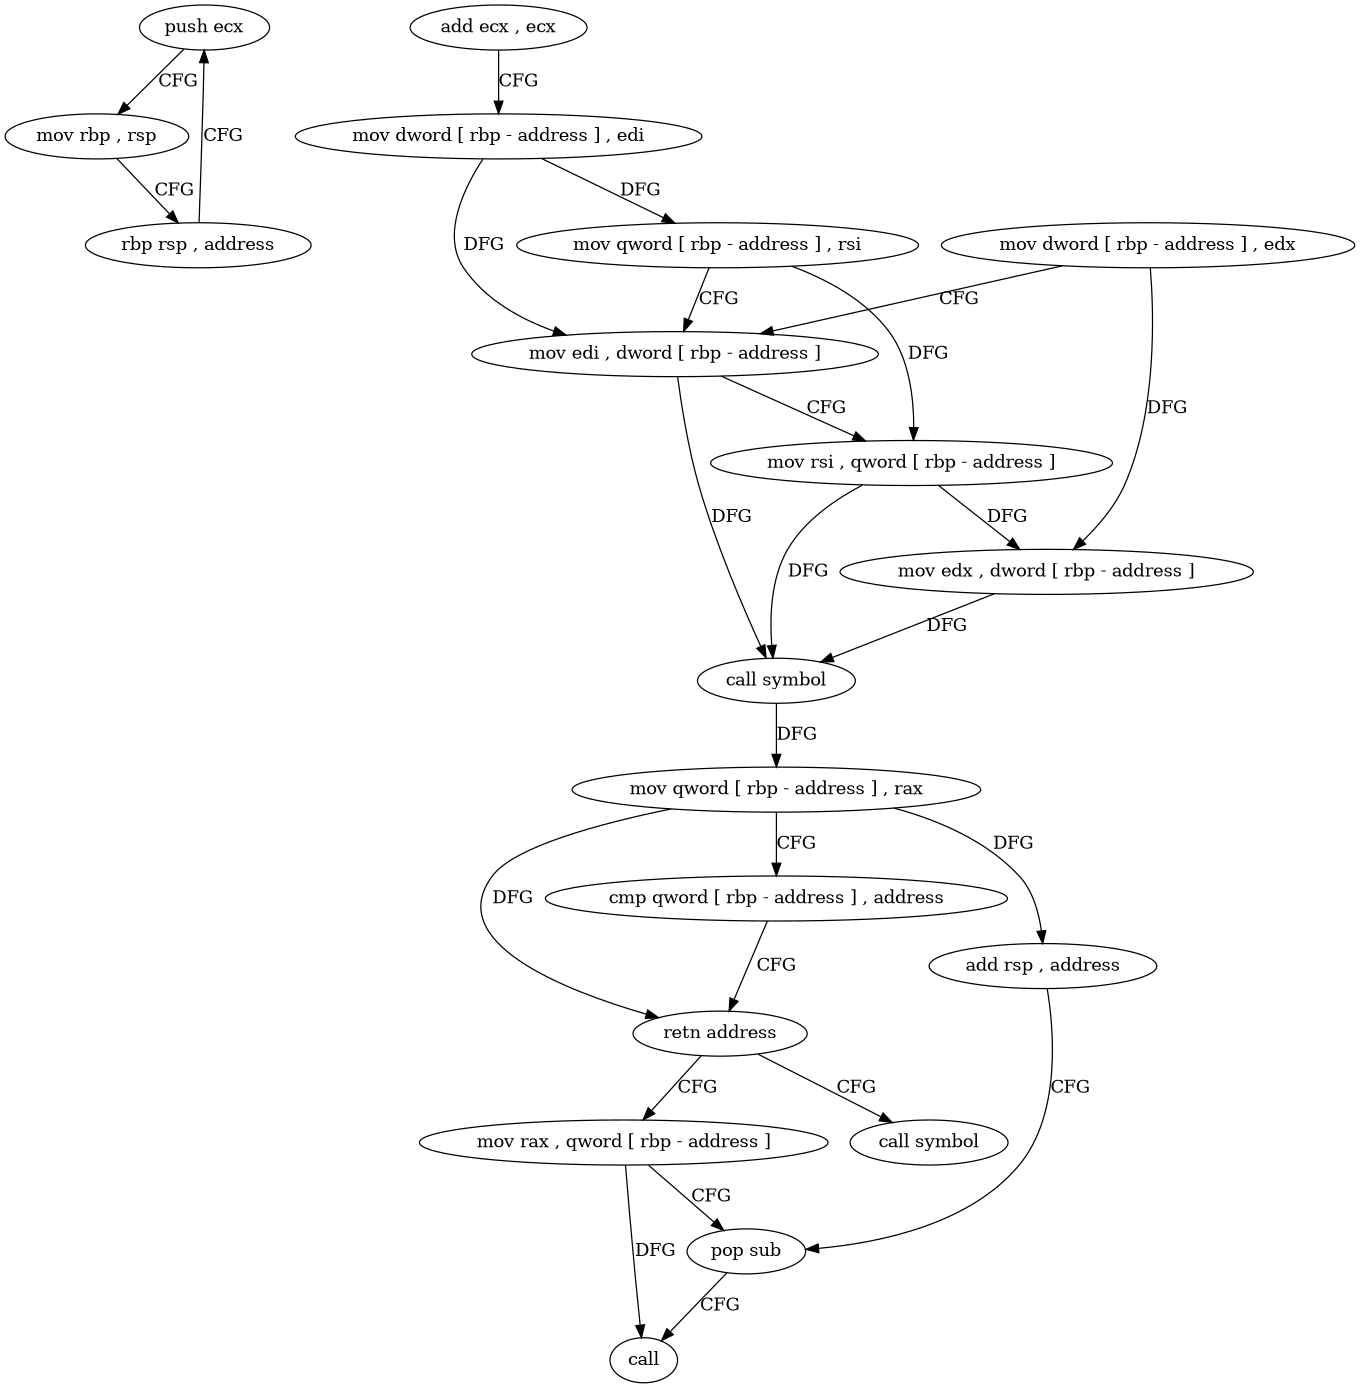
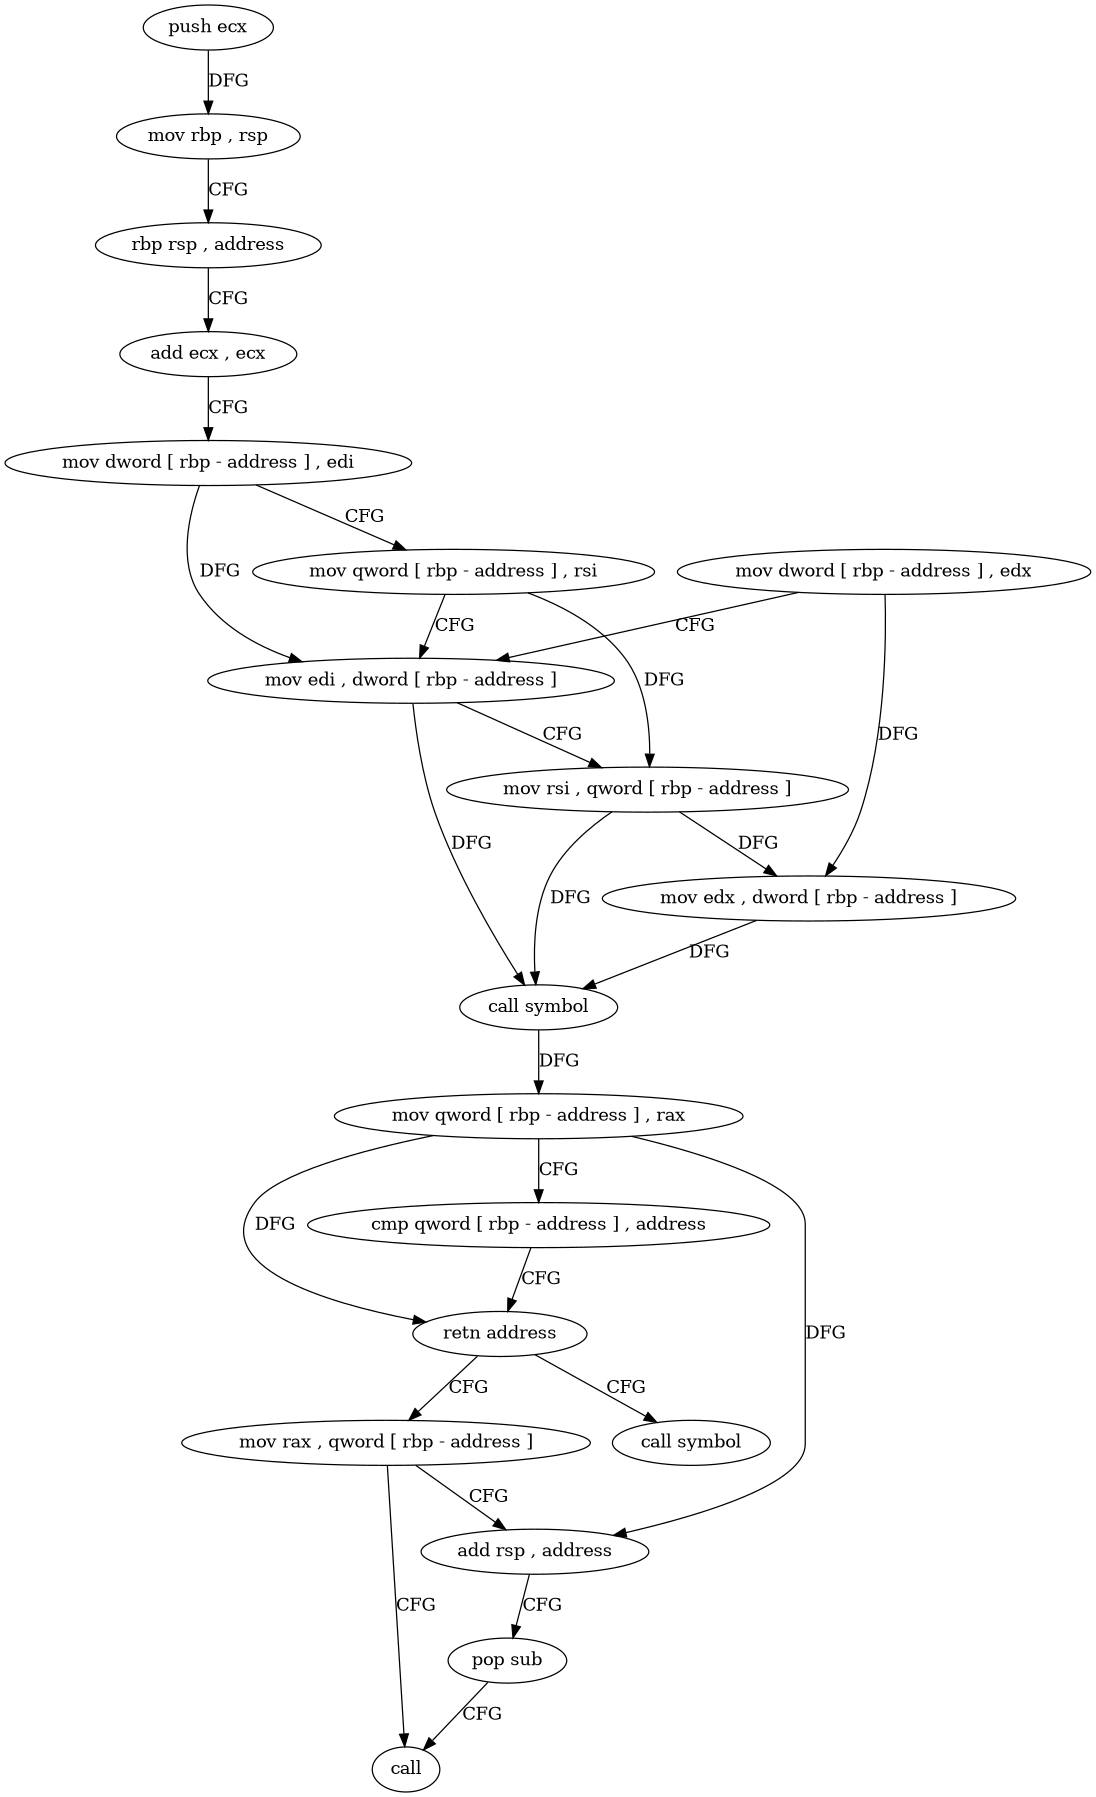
(178, 82) -> (229, 82)
(202, 143) -> (208, 293)
(641, 191) -> (365, 517)
(681, 1194) -> (456, 1494)
(656, 1251) -> (416, 1606)
